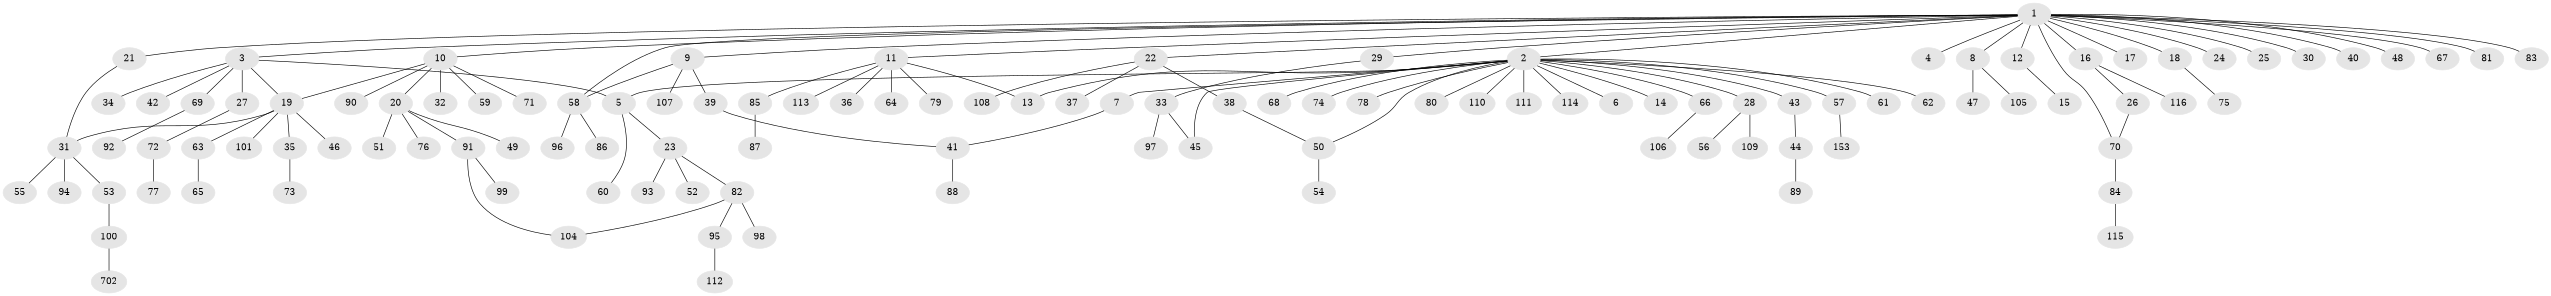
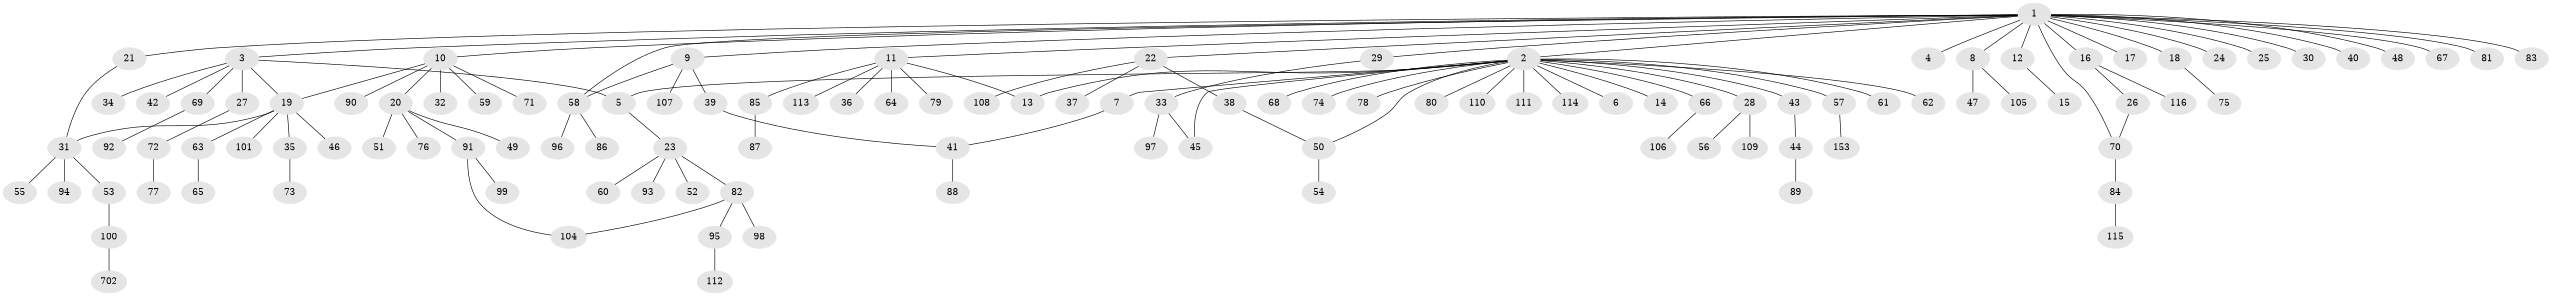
(626, 150) -> (637, 170)
